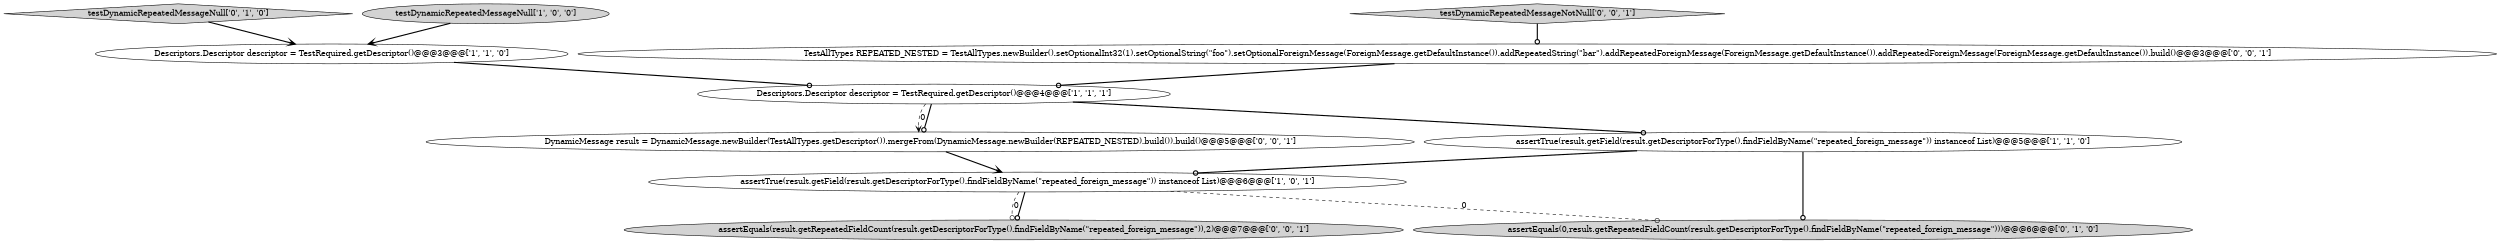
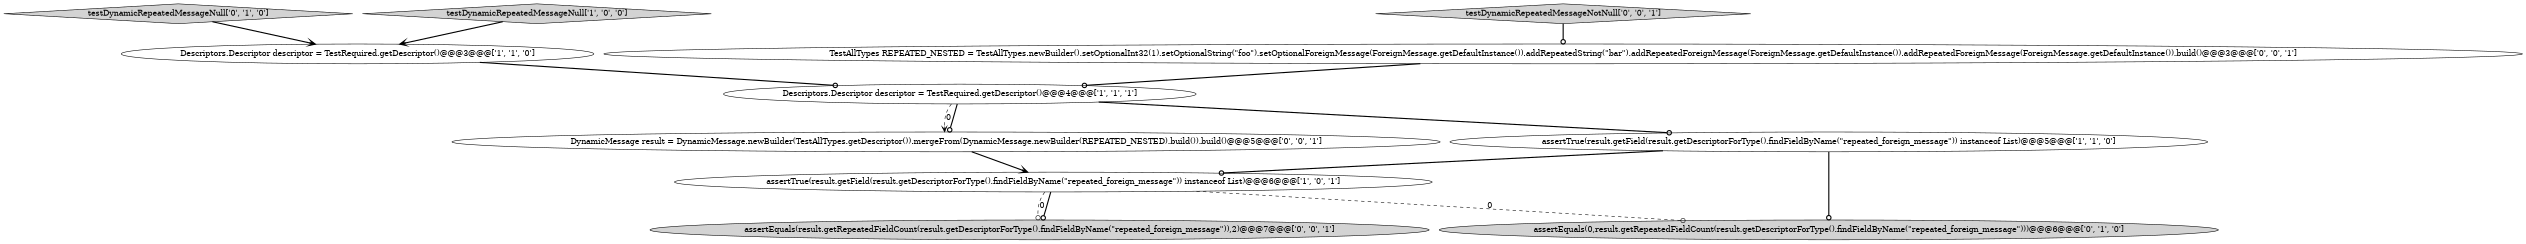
(486, 14) -> (537, 14)
